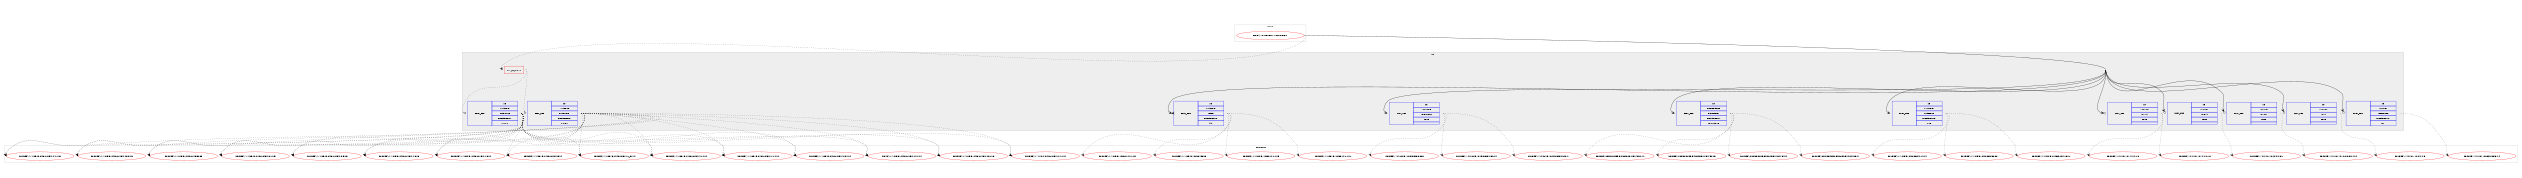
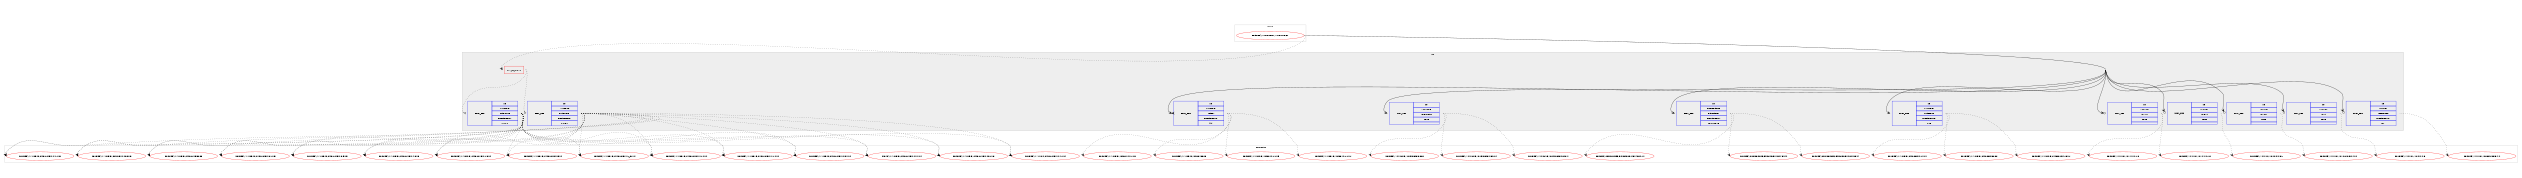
(1270, 35) -> (1270, 35)
(112, 156) -> (112, 156)
(1692, 156) -> none
